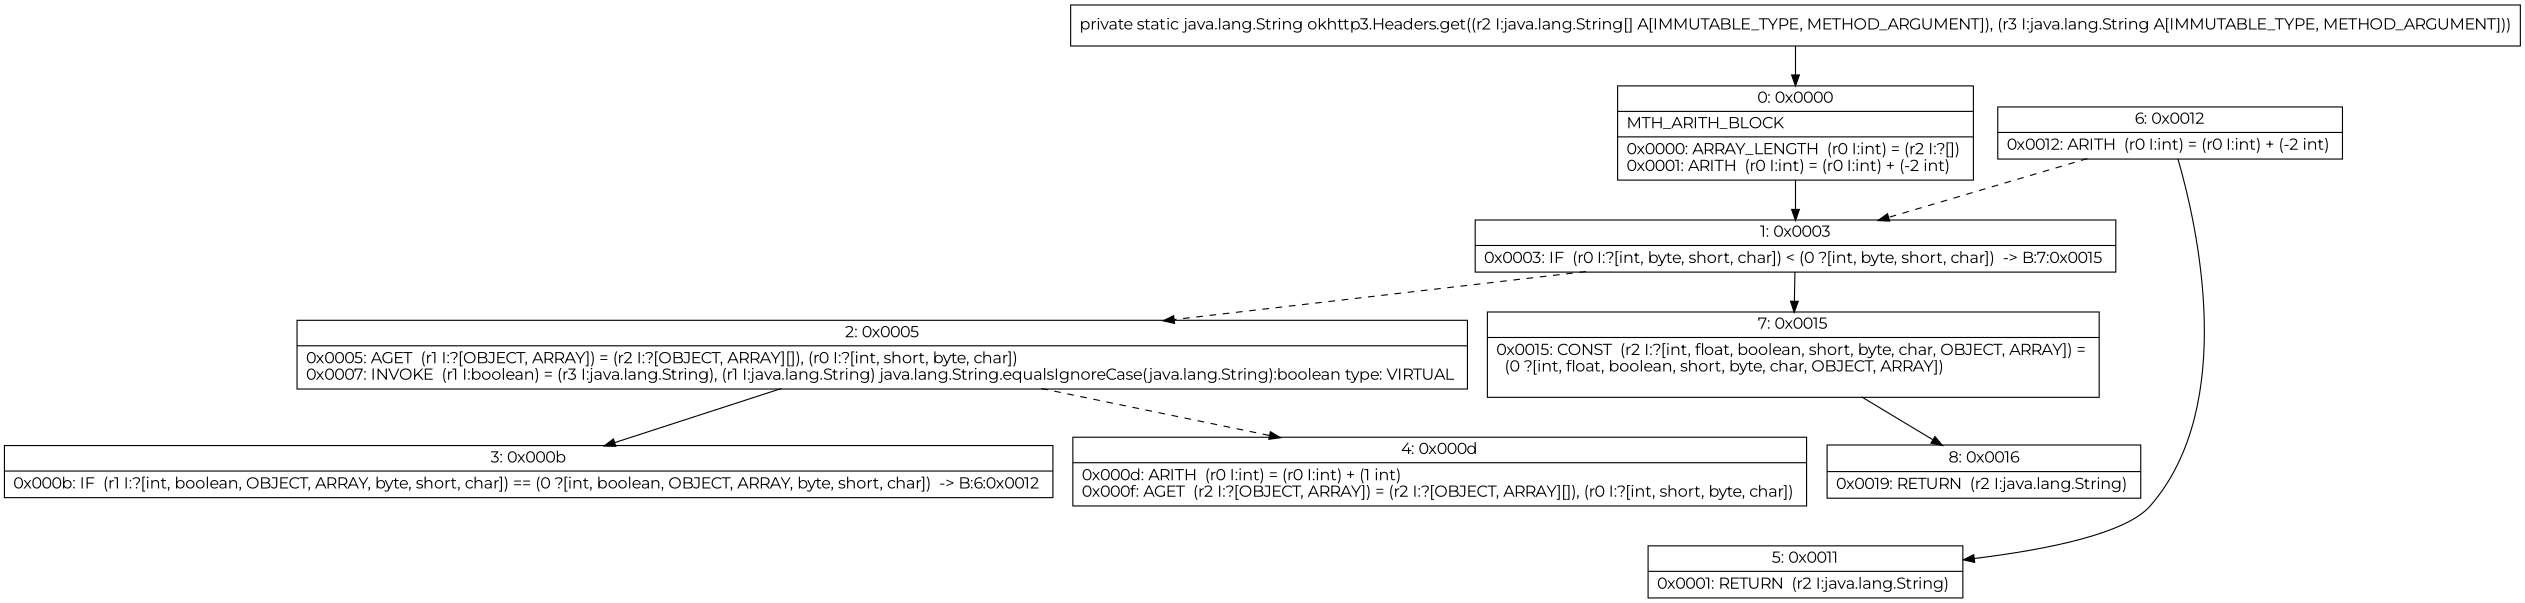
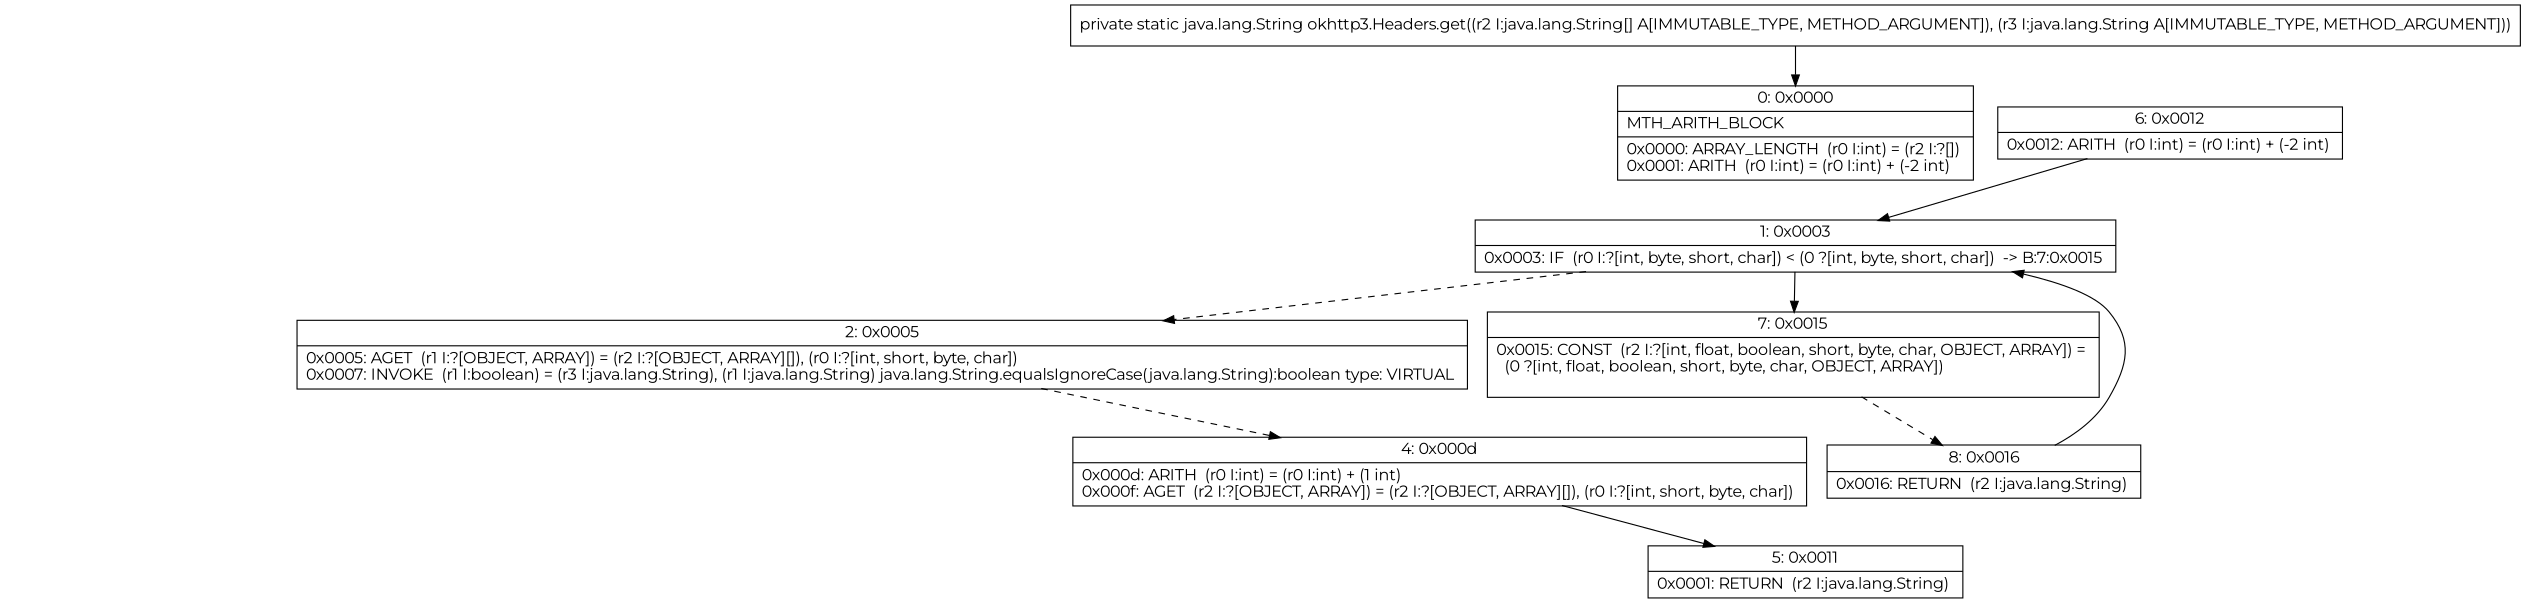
(1988, 188) -> (1988, 188)
(1796, 195) -> (2125, 344)
(1897, 418) -> (1897, 418)
(2191, 429) -> (1633, 525)
(529, 472) -> none
(1984, 484) -> (1984, 484)
